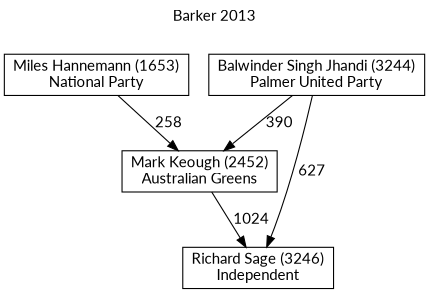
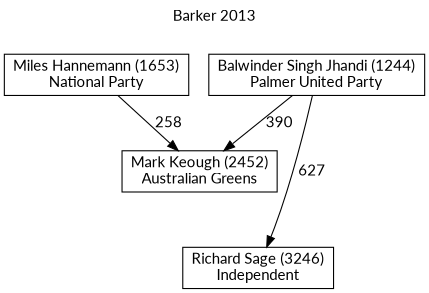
(317, 75) -> (317, 75)
(226, 215) -> none
